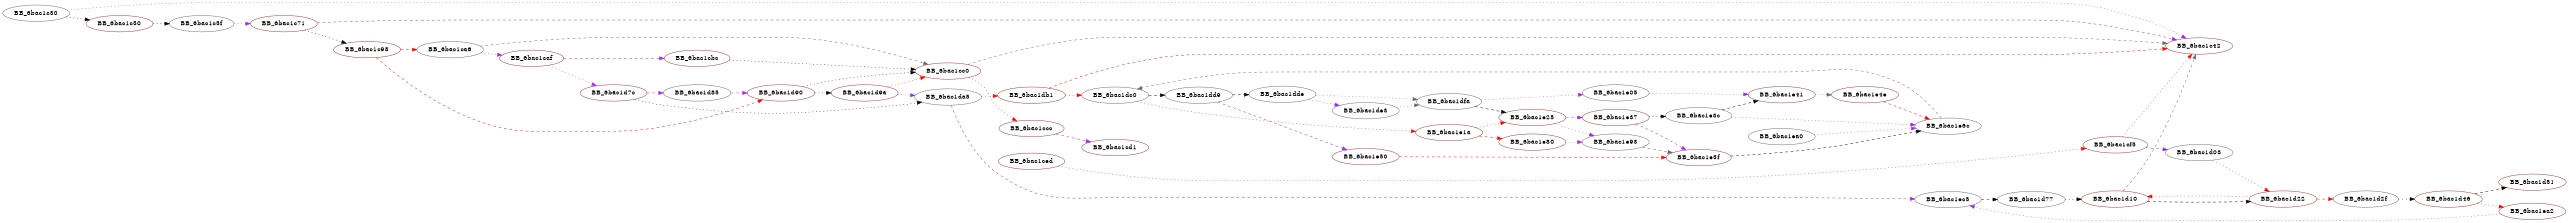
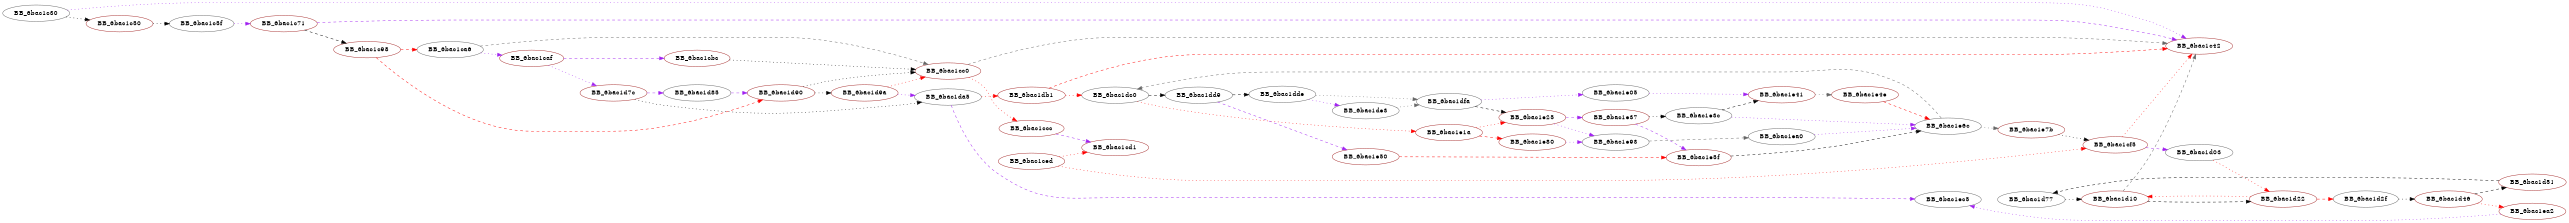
(323, 36) -> (323, 36)
none -> (2031, 130)
(1655, 150) -> (1696, 139)
none -> (1071, 155)
(1987, 200) -> (2278, 178)
